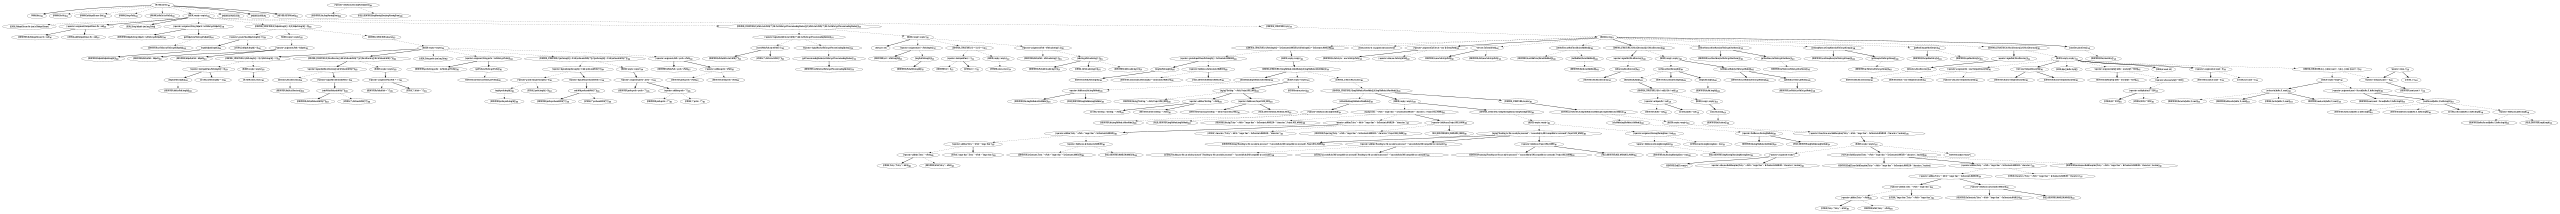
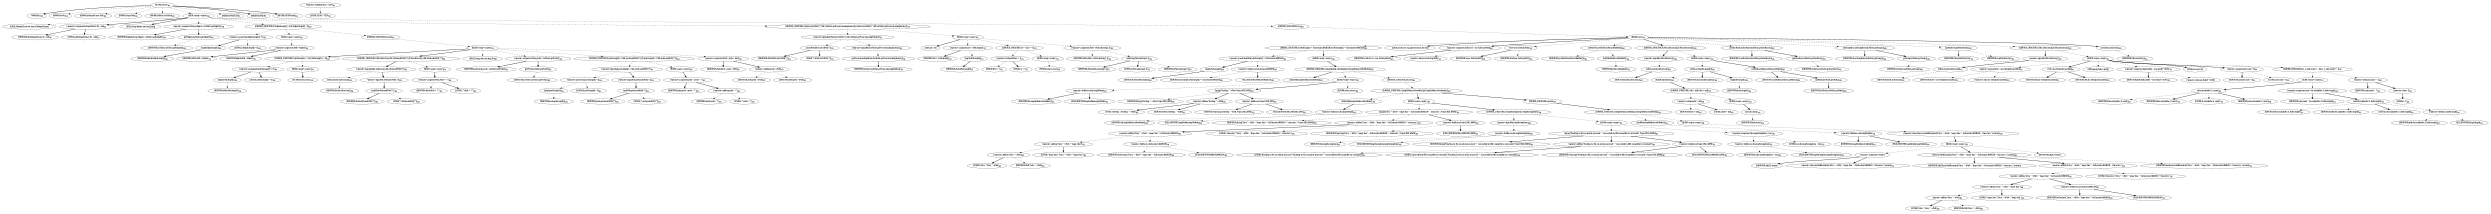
(1496, 41) -> (1528, 41)
(2390, 74) -> (2385, 85)
(2157, 85) -> none
(2113, 102) -> none
none -> (1514, 123)
